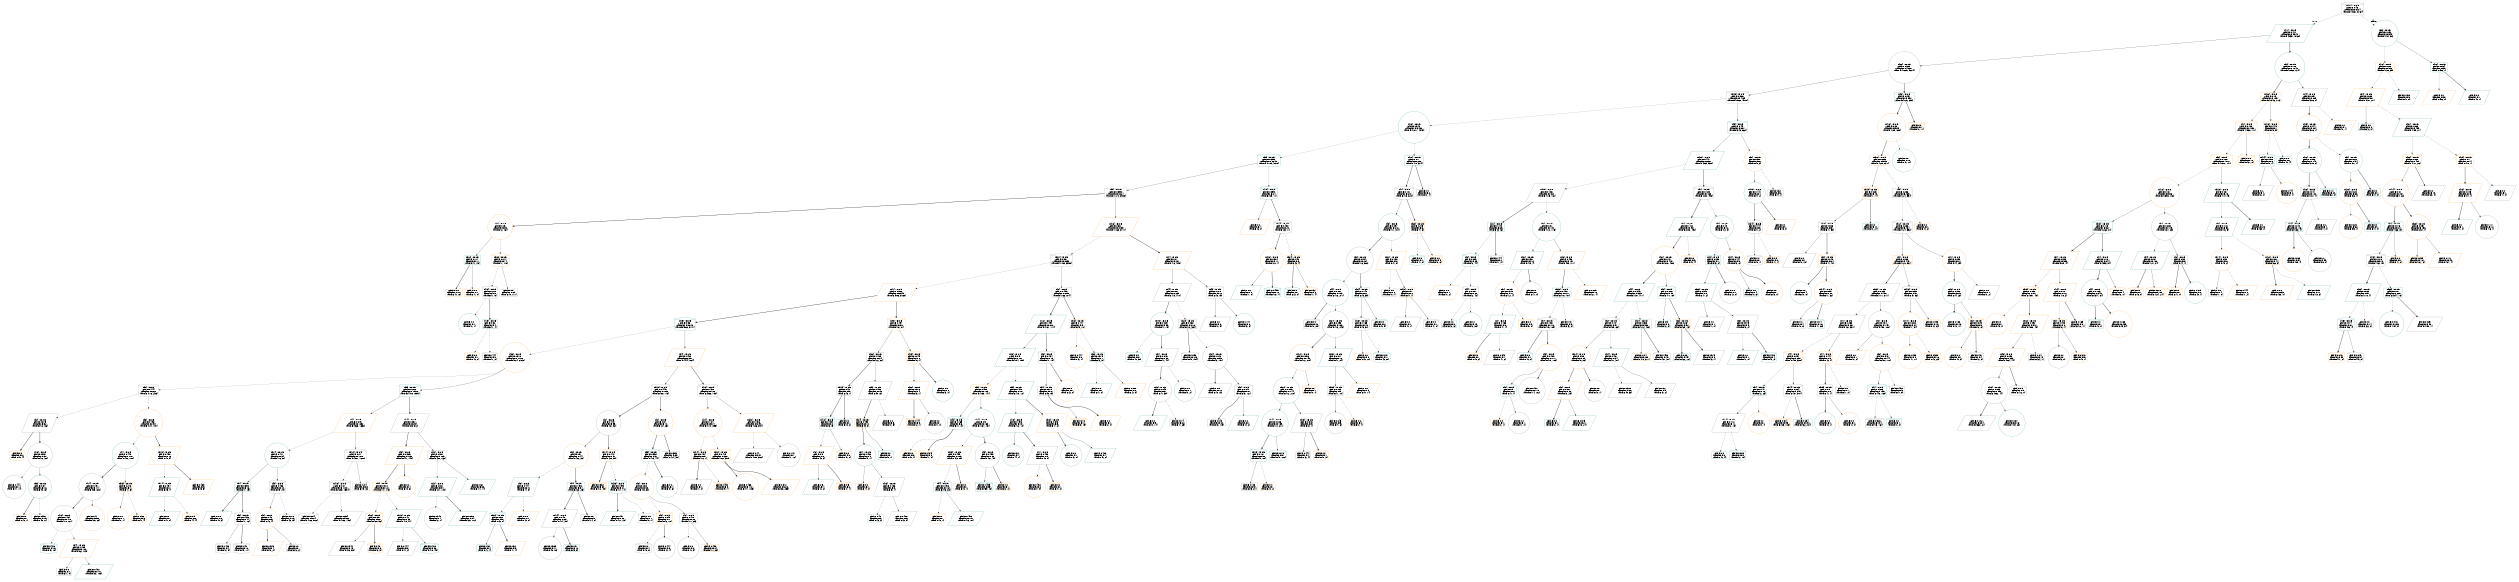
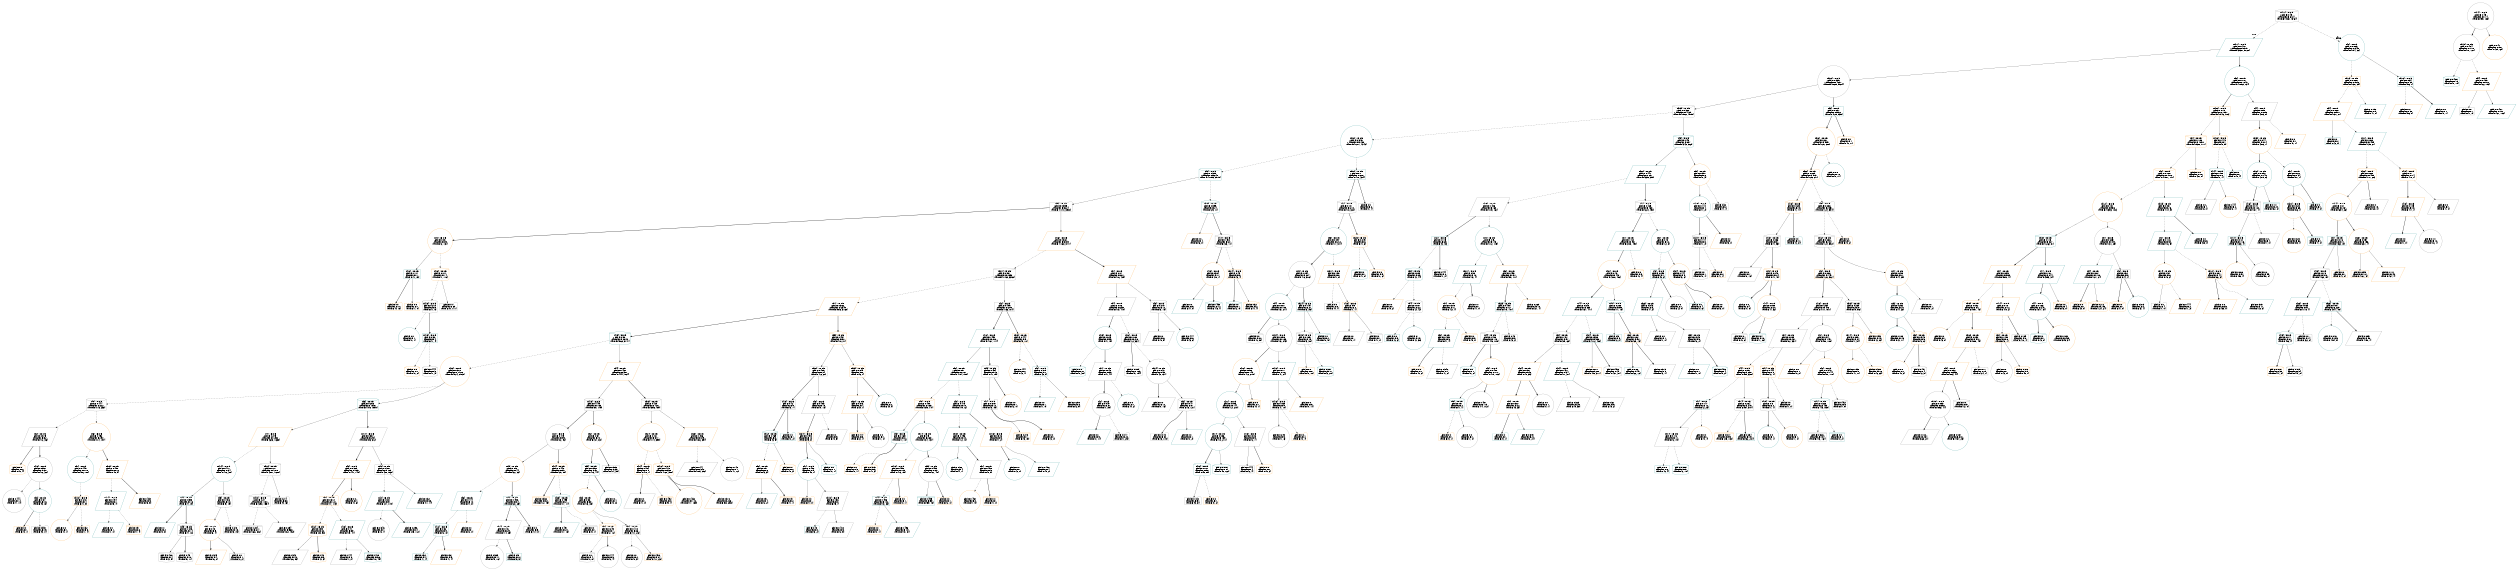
(1579, 357) -> (1524, 371)
(109, 471) -> none
